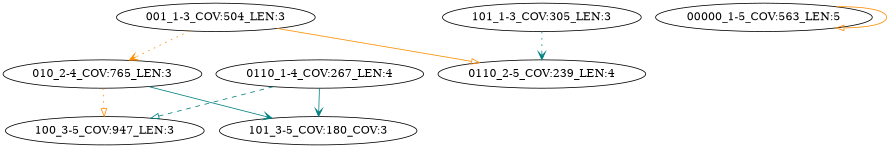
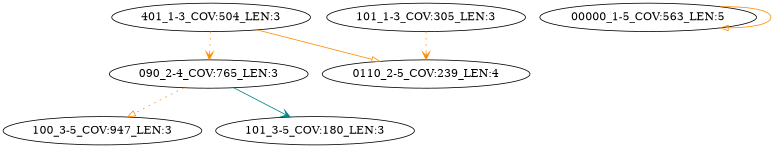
(216, 17) -> (211, 17)
(542, 42) -> (426, 42)
(102, 74) -> (209, 74)
(320, 74) -> none
(318, 131) -> (315, 131)
